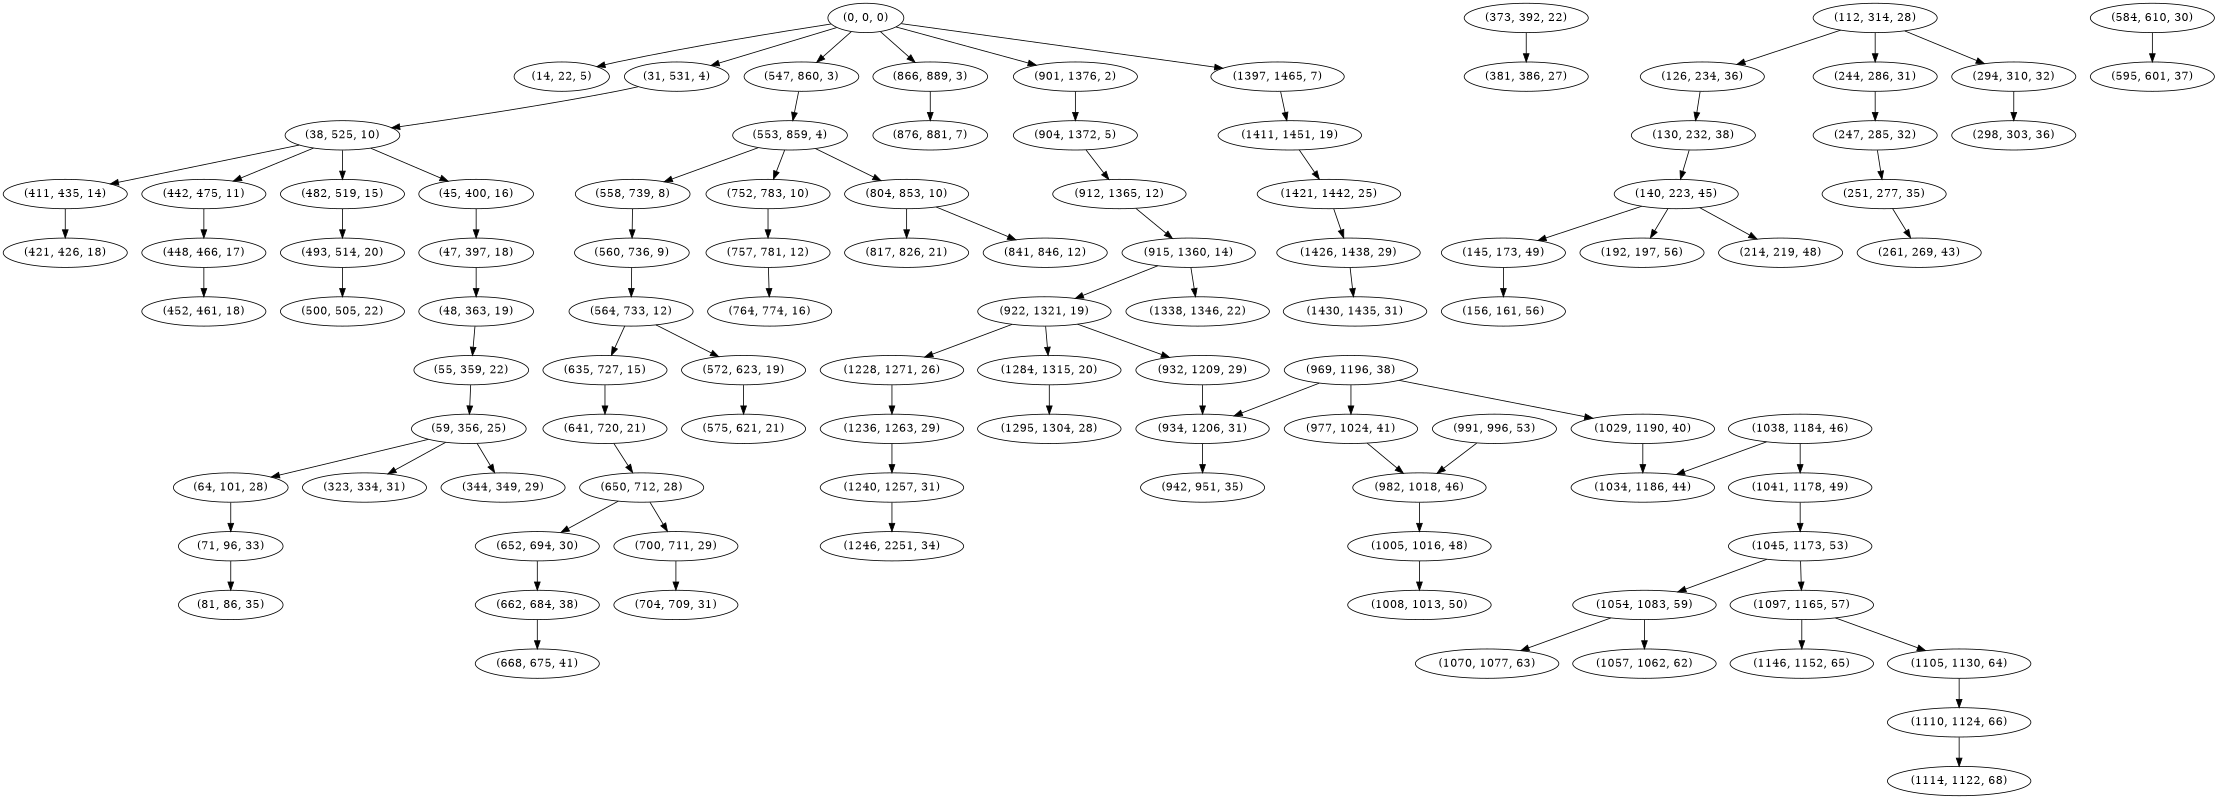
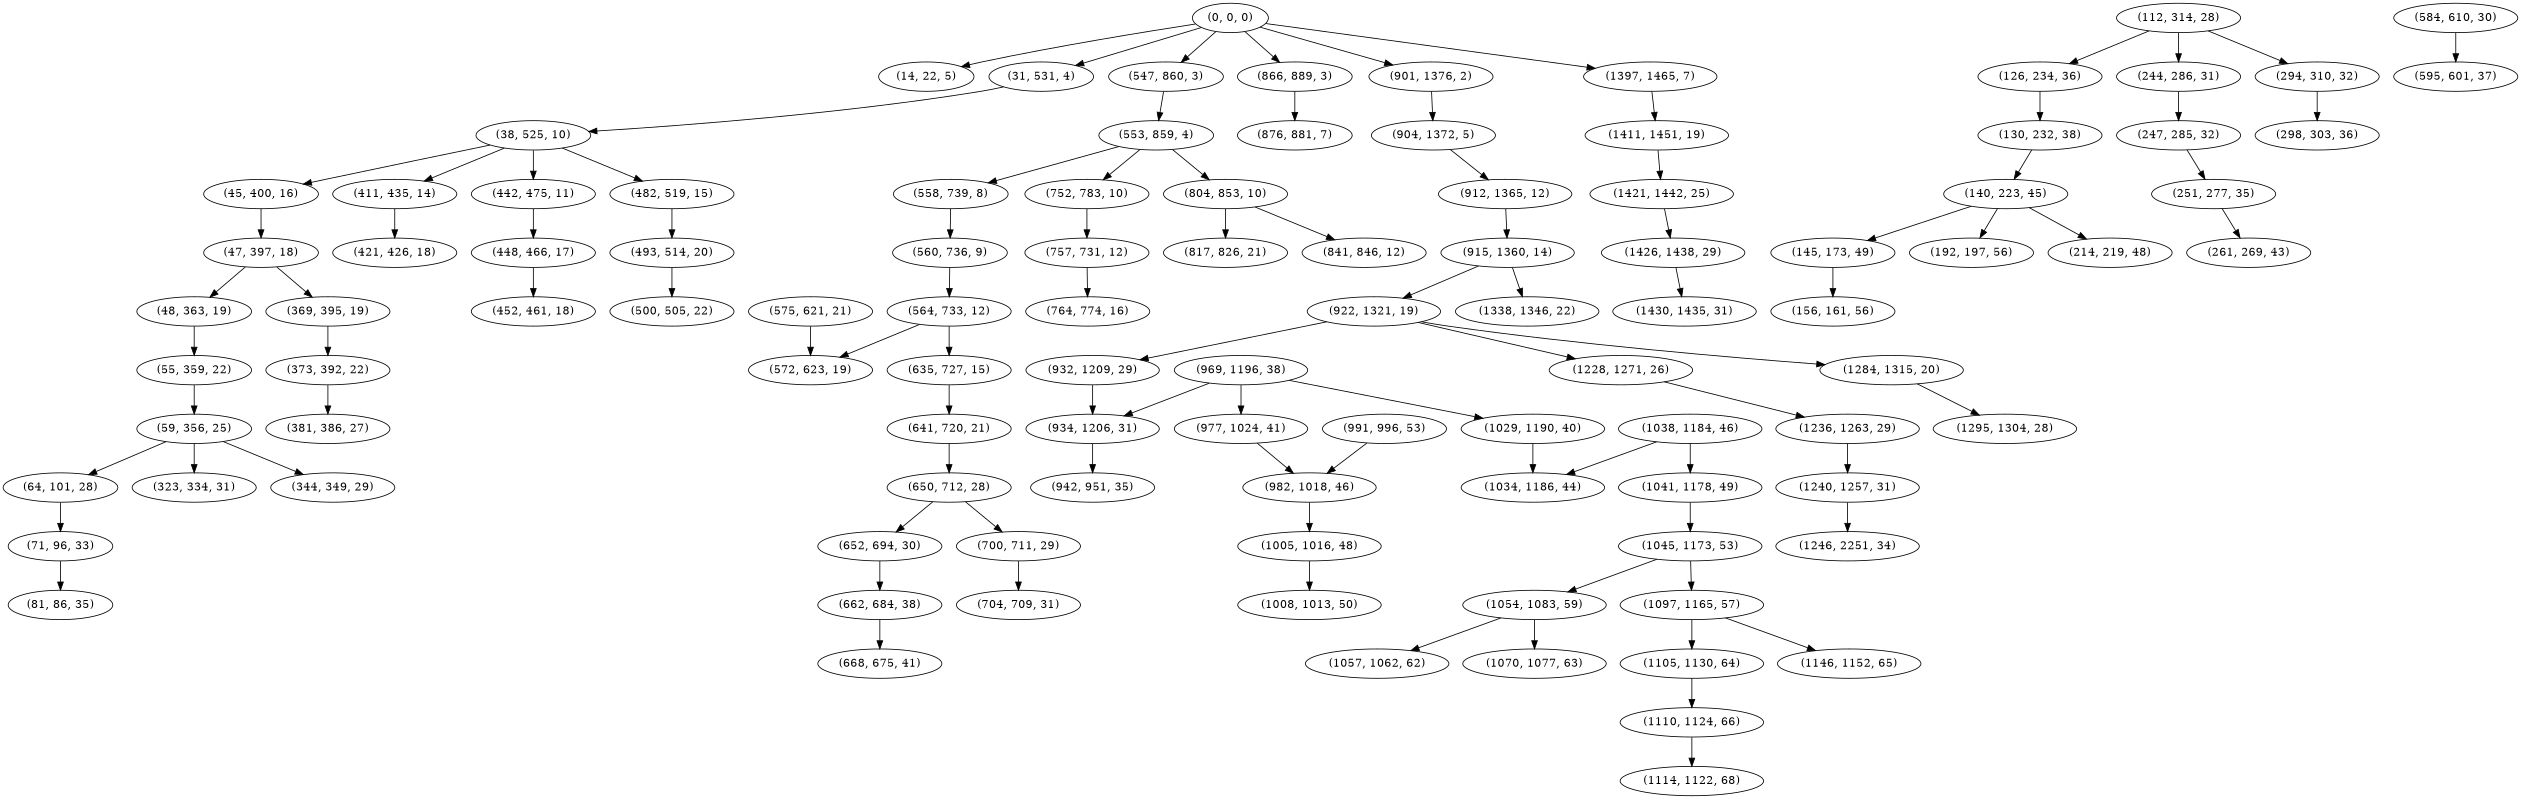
(768, 253) -> (1087, 253)
none -> (328, 311)
(744, 395) -> (811, 337)
